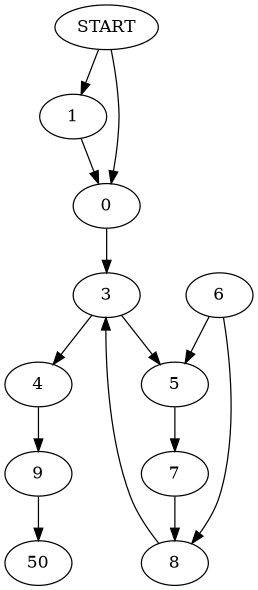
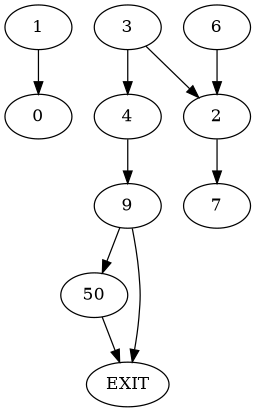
(107, 27) -> none
(107, 244) -> none
none -> (128, 384)
(175, 384) -> (217, 117)
(175, 563) -> none
